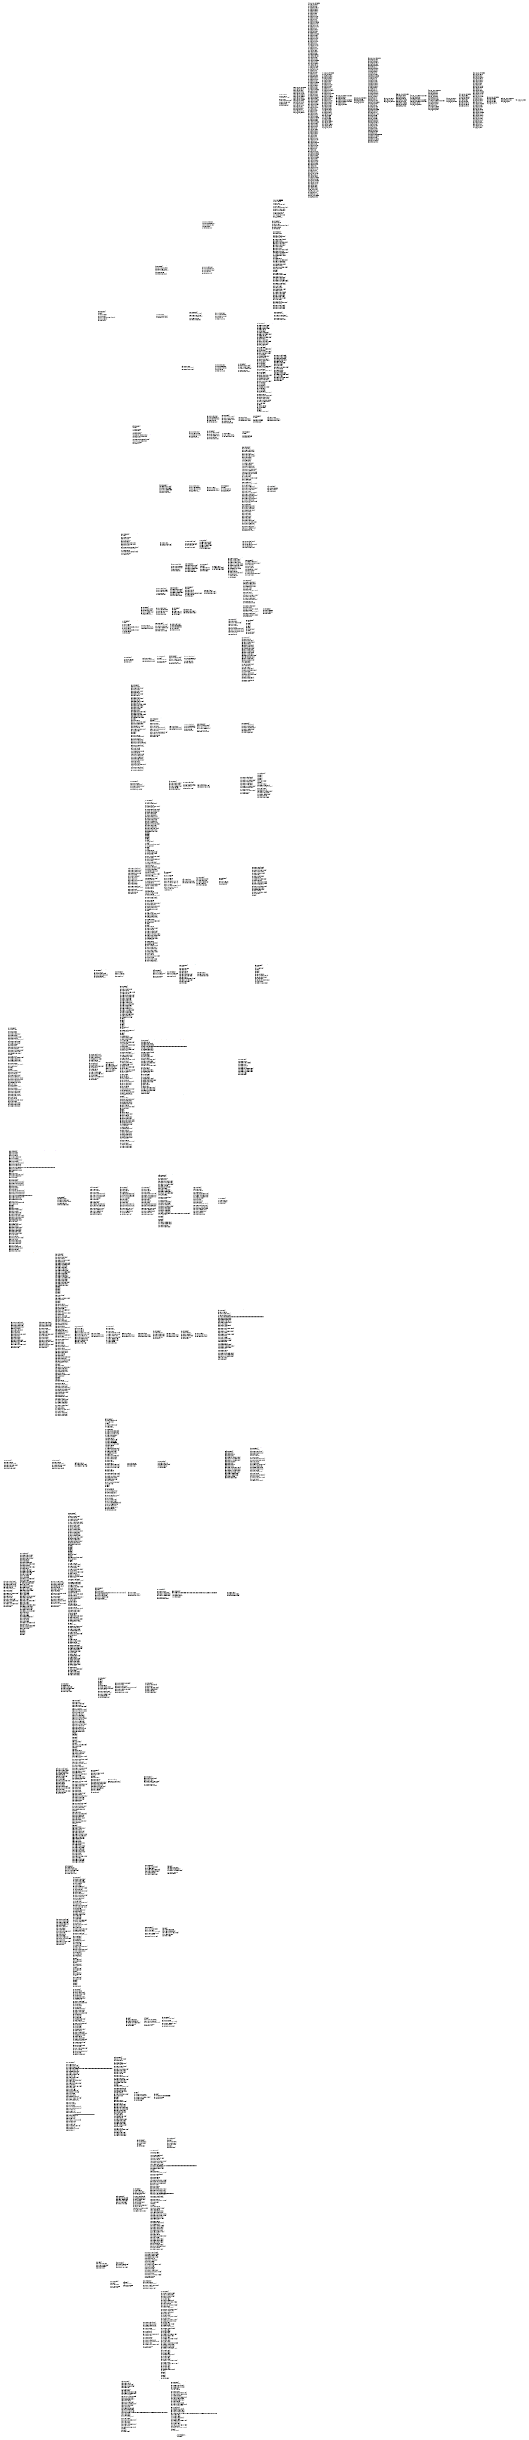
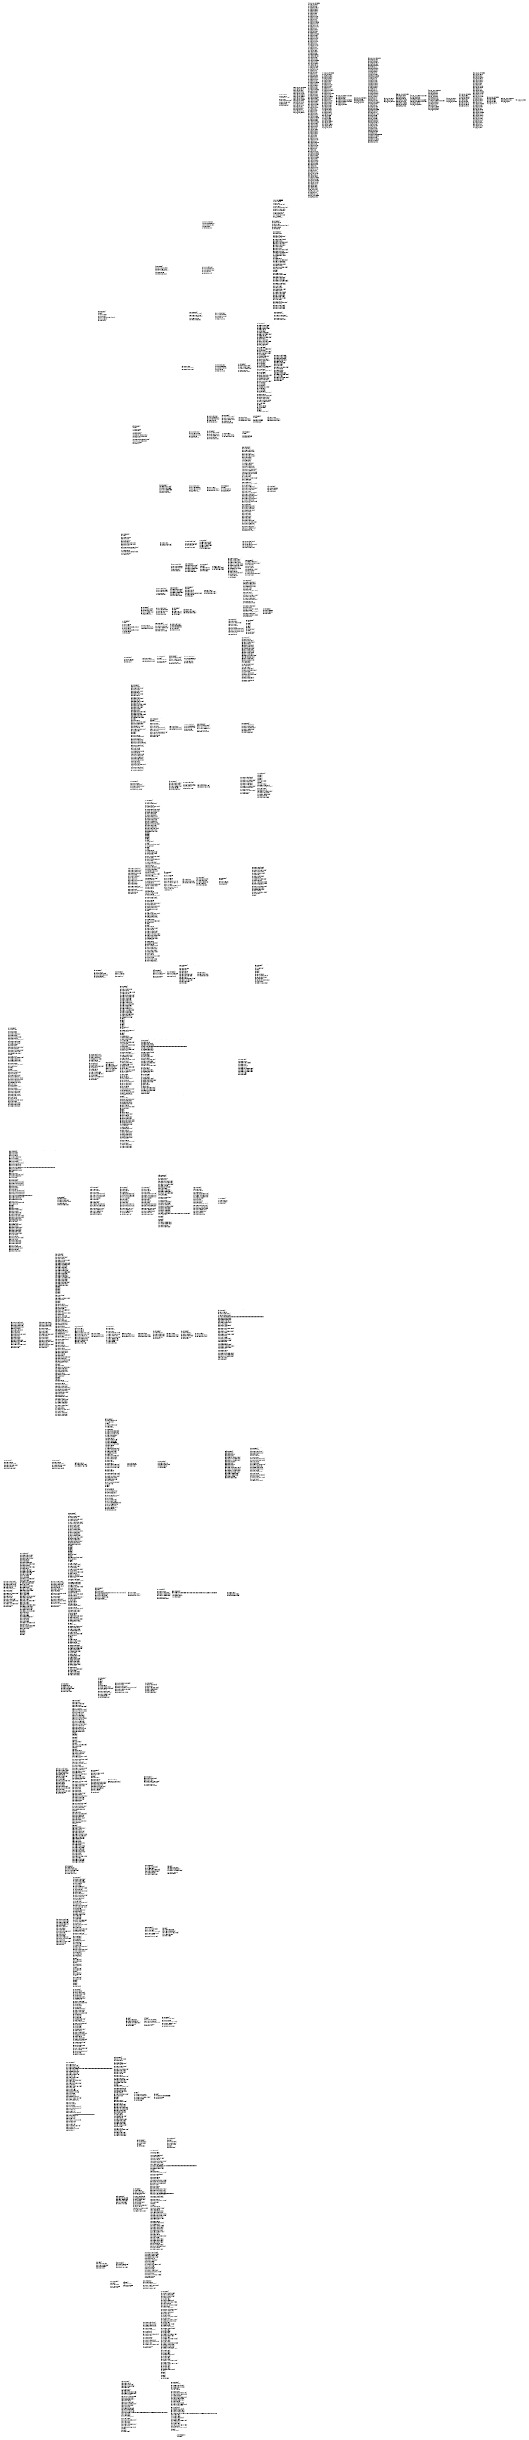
(162, 316) -> none
